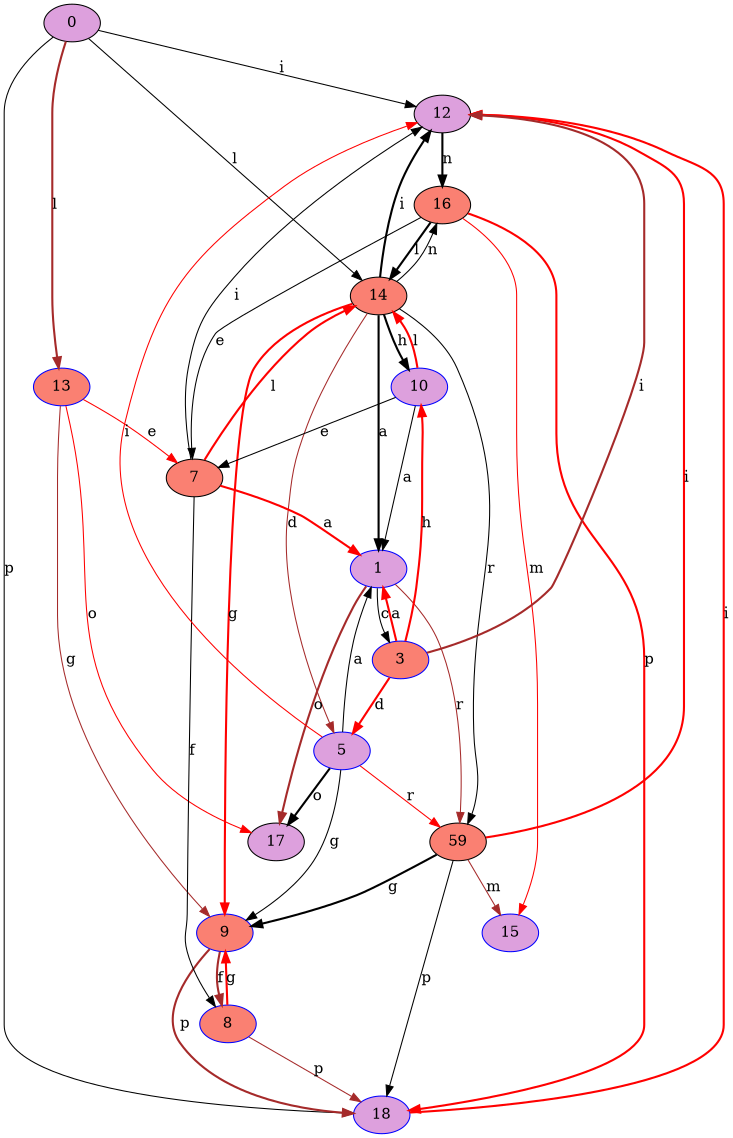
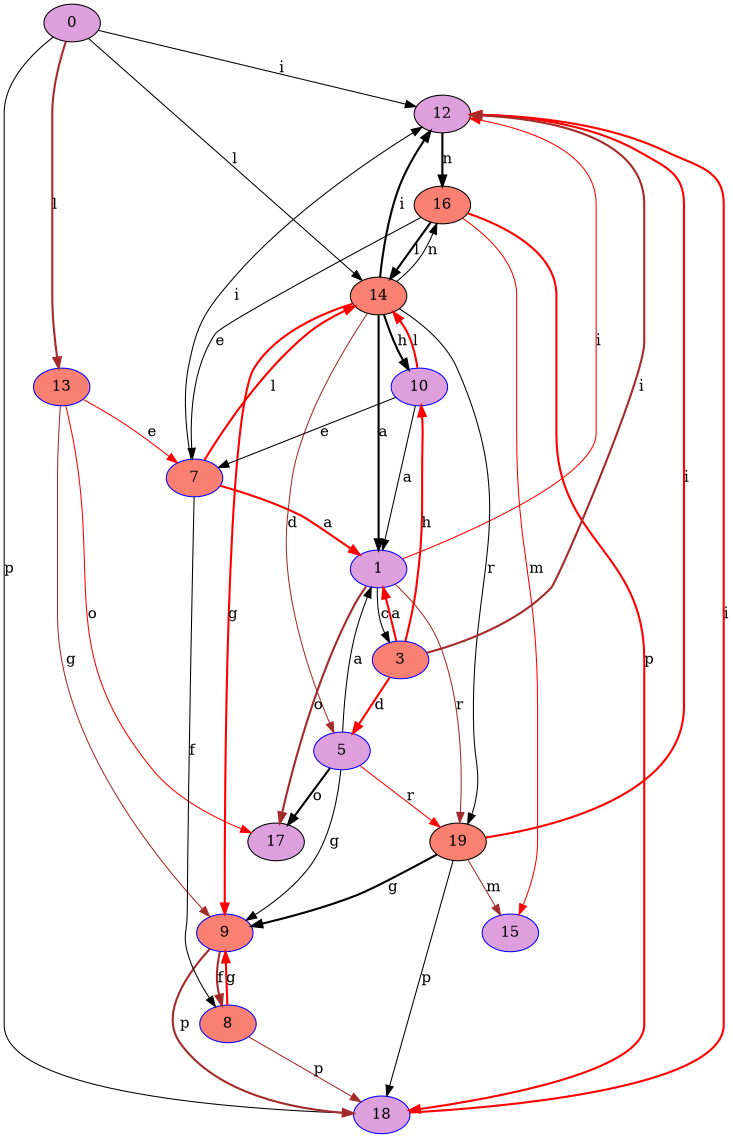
(130, 404) -> (596, 360)
(195, 478) -> (195, 478)
(458, 842) -> (458, 842)
